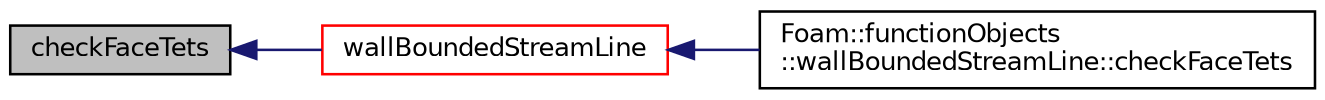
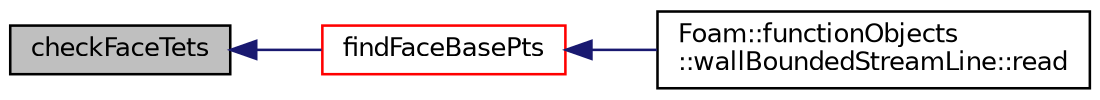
(495, 50) -> (444, 50)
(1037, 50) -> (874, 50)
